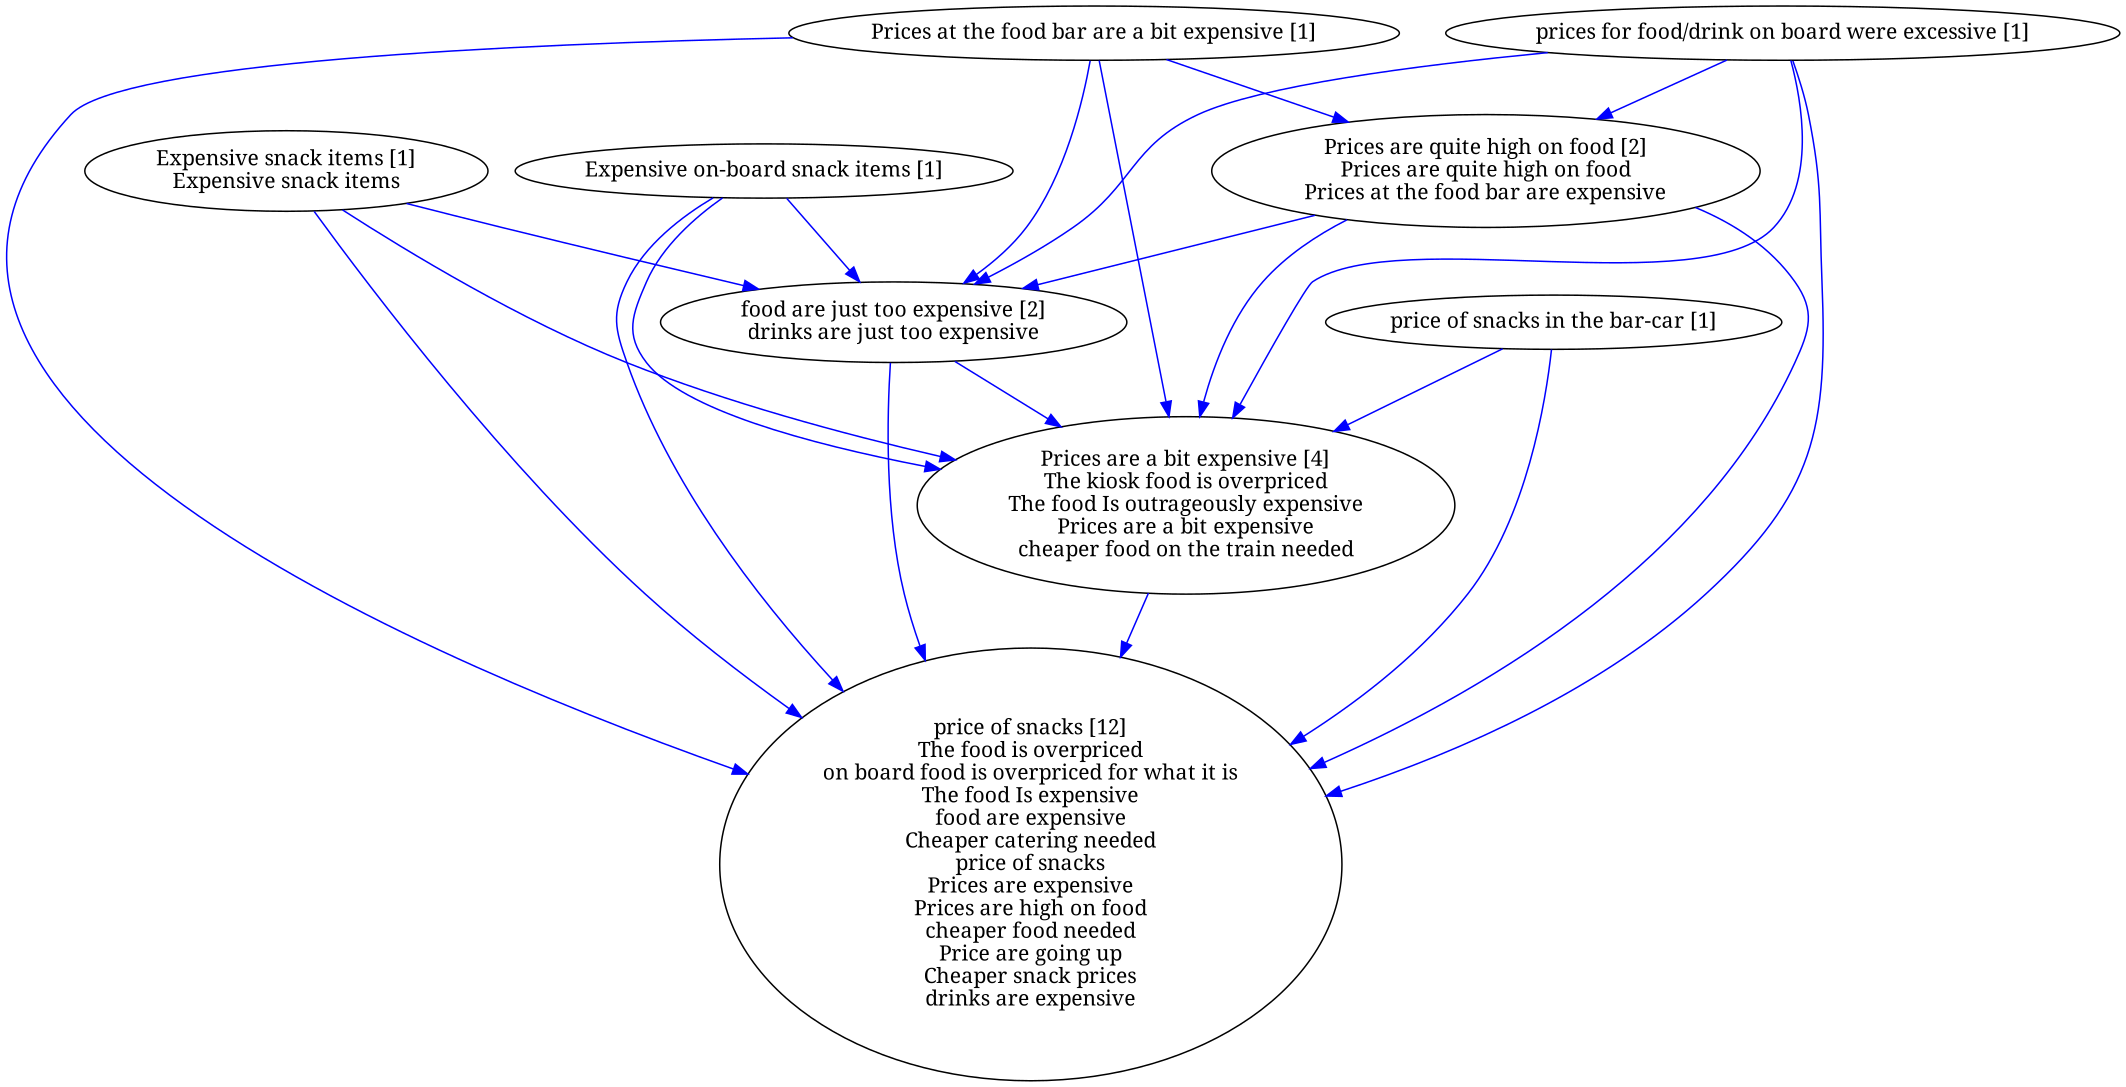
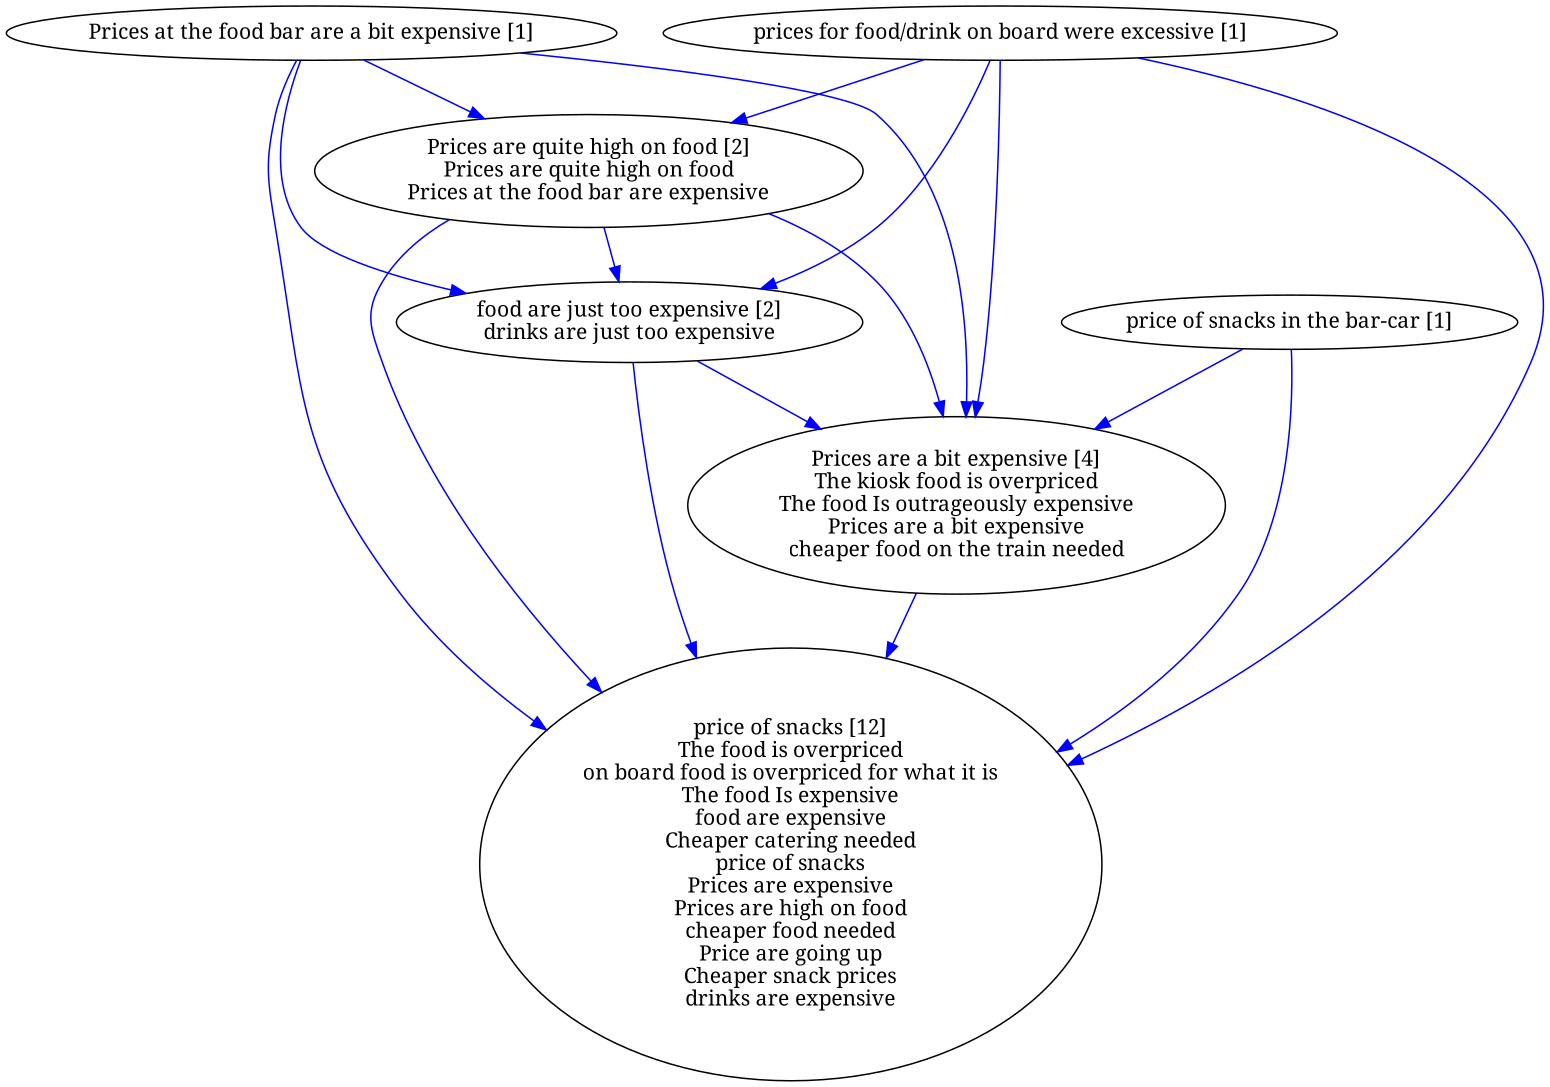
(286, 171) -> none
(764, 171) -> none
